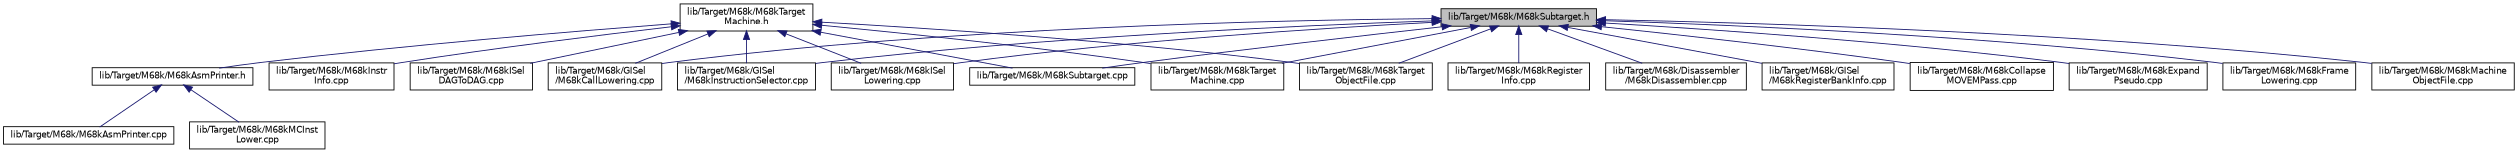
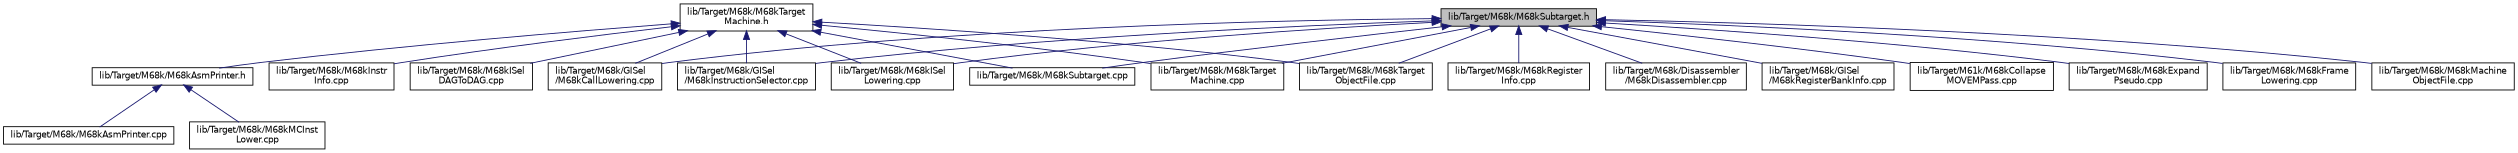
(1982, 76) -> (1982, 76)
